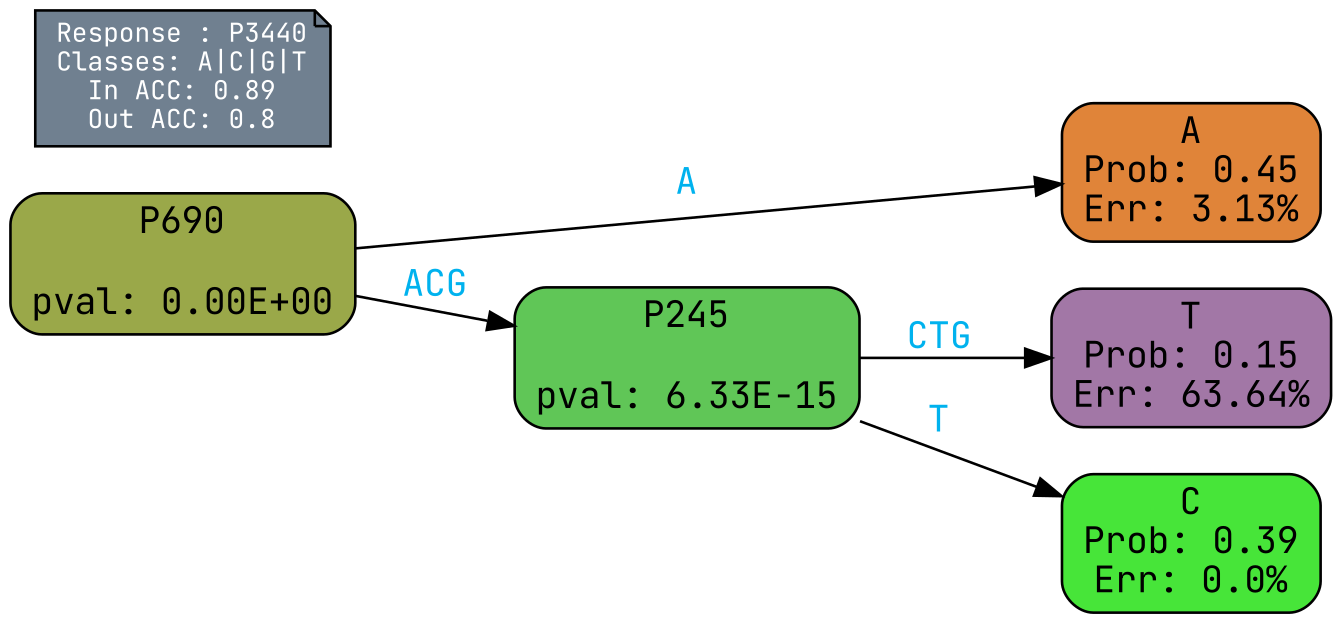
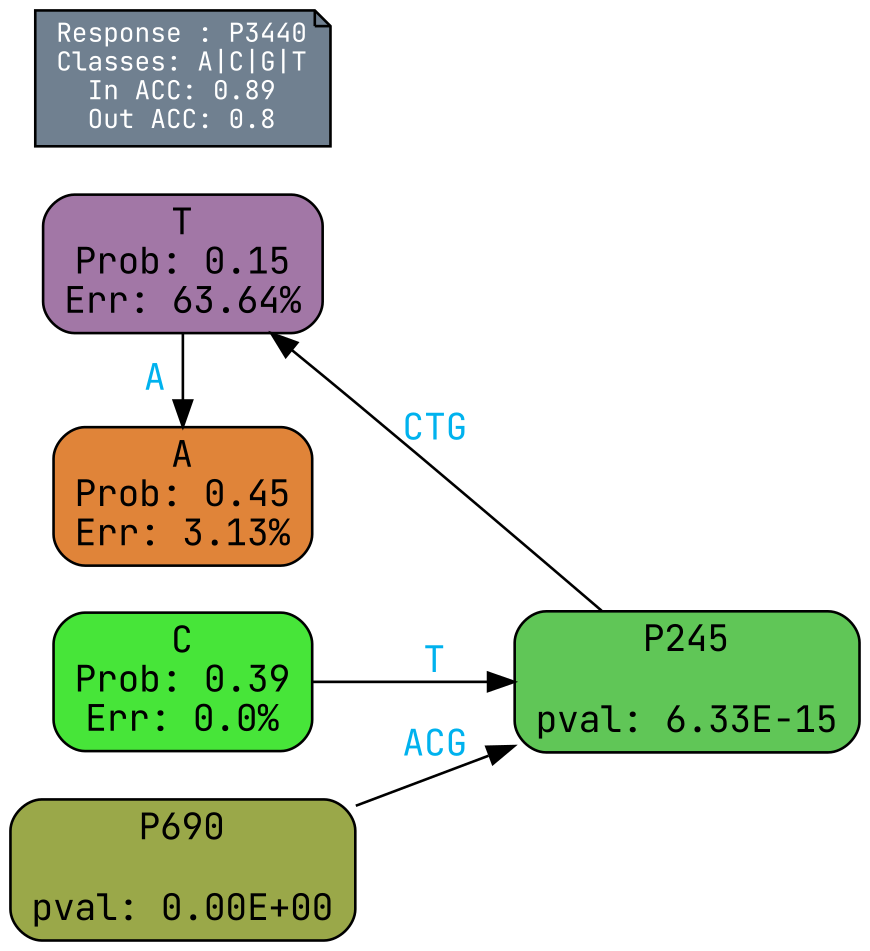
(696, 217) -> (183, 367)
(948, 454) -> (400, 682)
